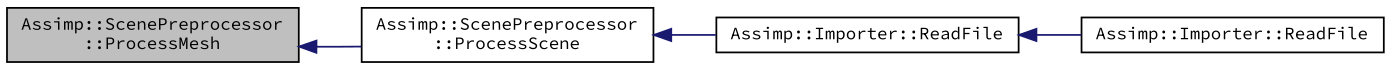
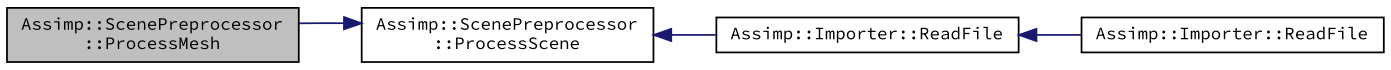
(339, 47) -> (321, 23)
